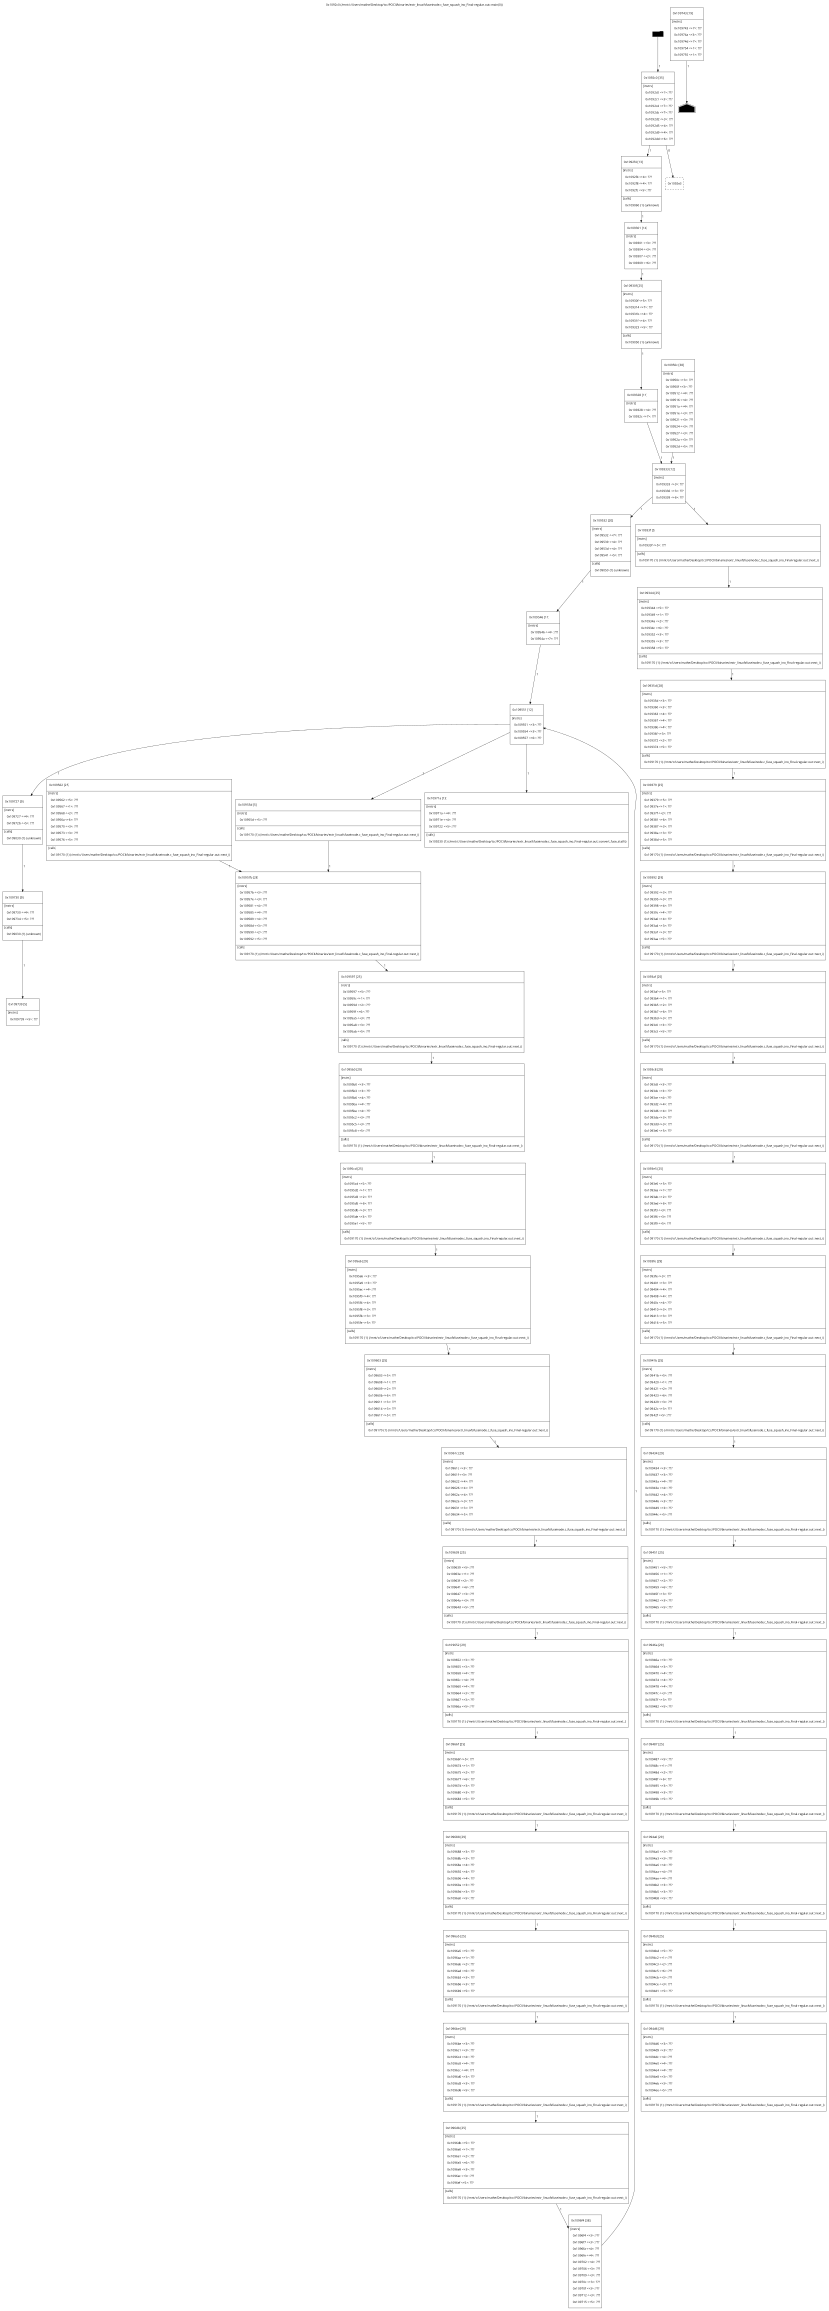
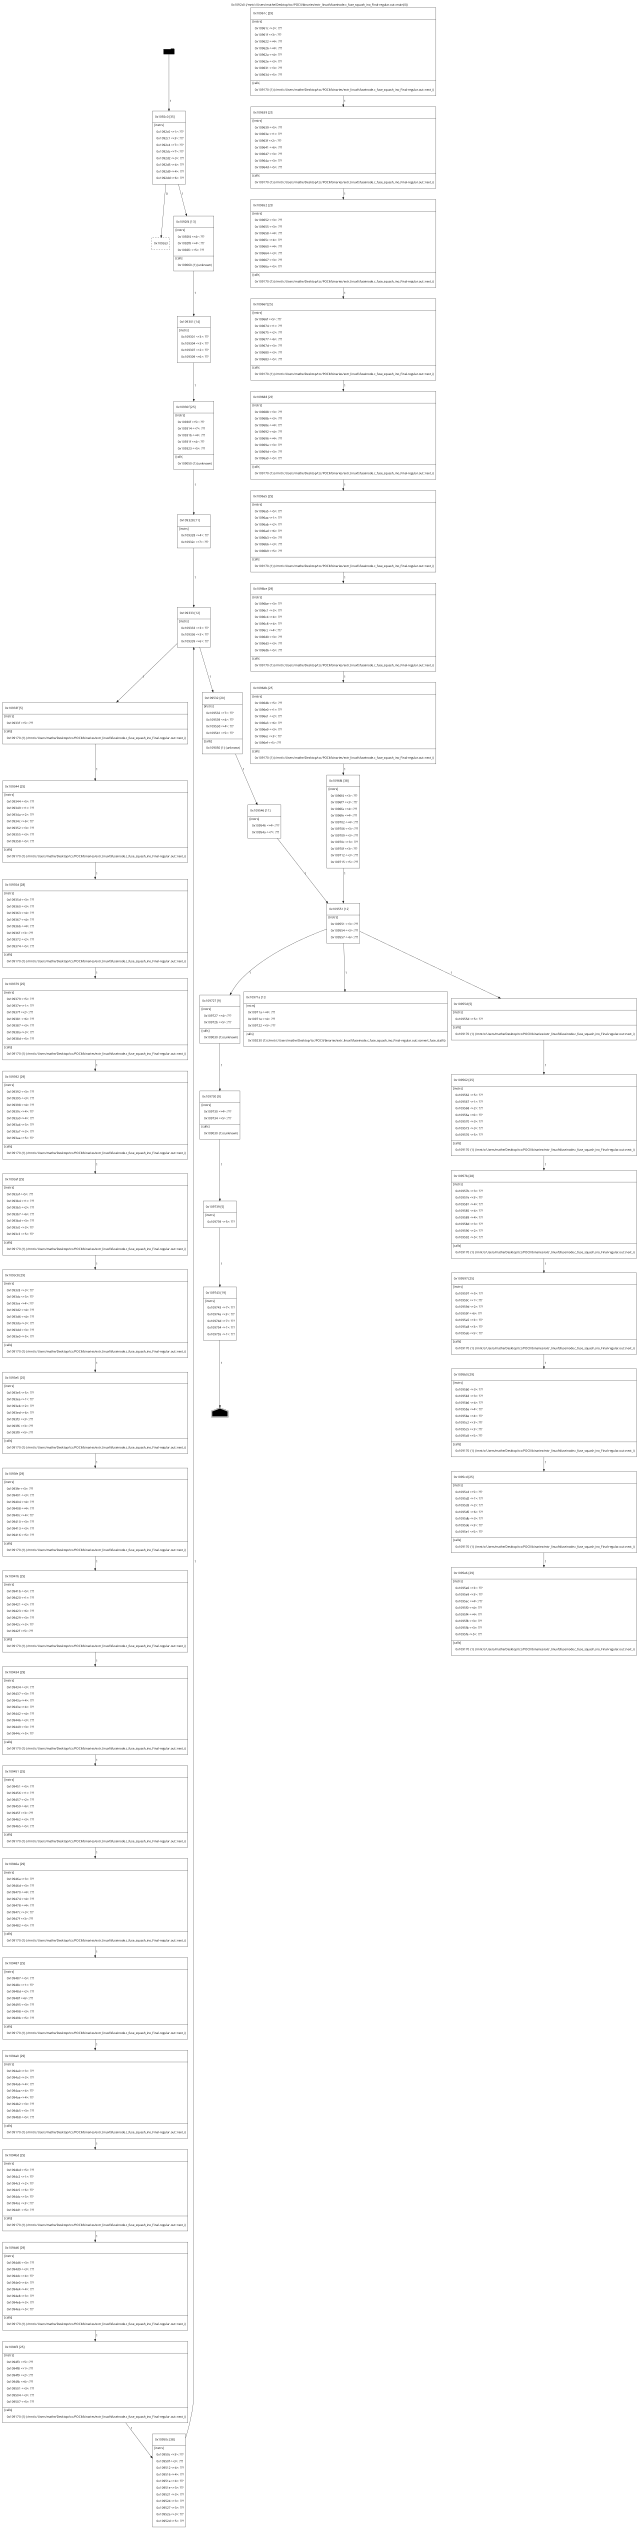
(328, 855) -> (544, 1056)
none -> (220, 1256)
(457, 1396) -> none
none -> (95, 2382)
